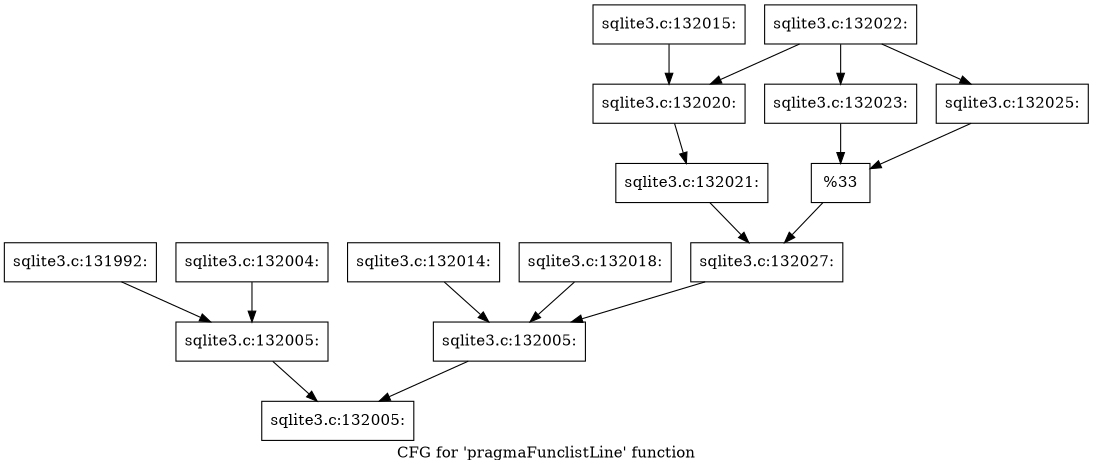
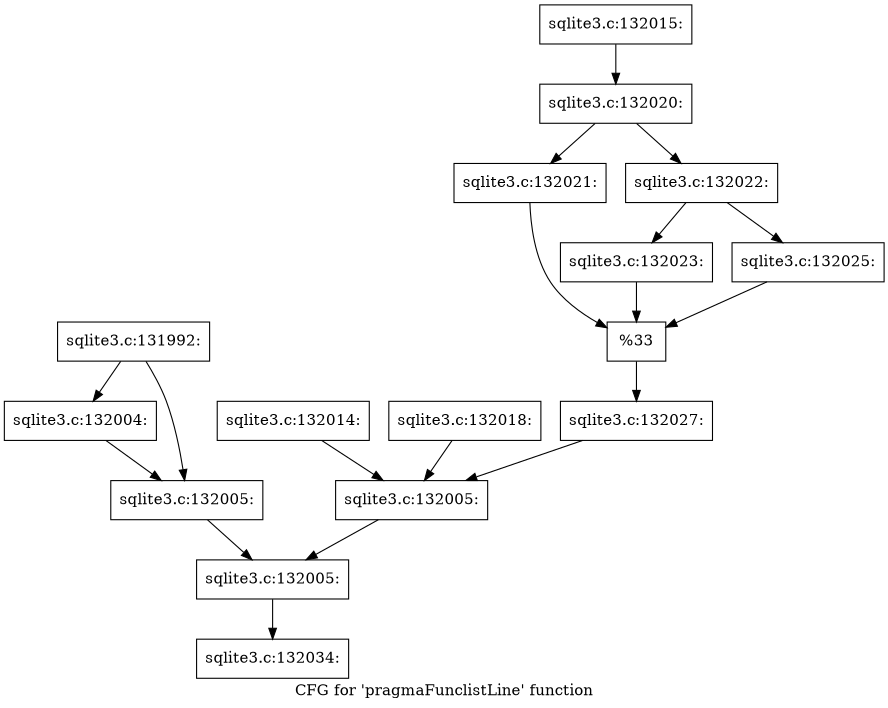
(760, 62) -> (655, 140)
(725, 219) -> (545, 273)
none -> (110, 377)
none -> (273, 659)
